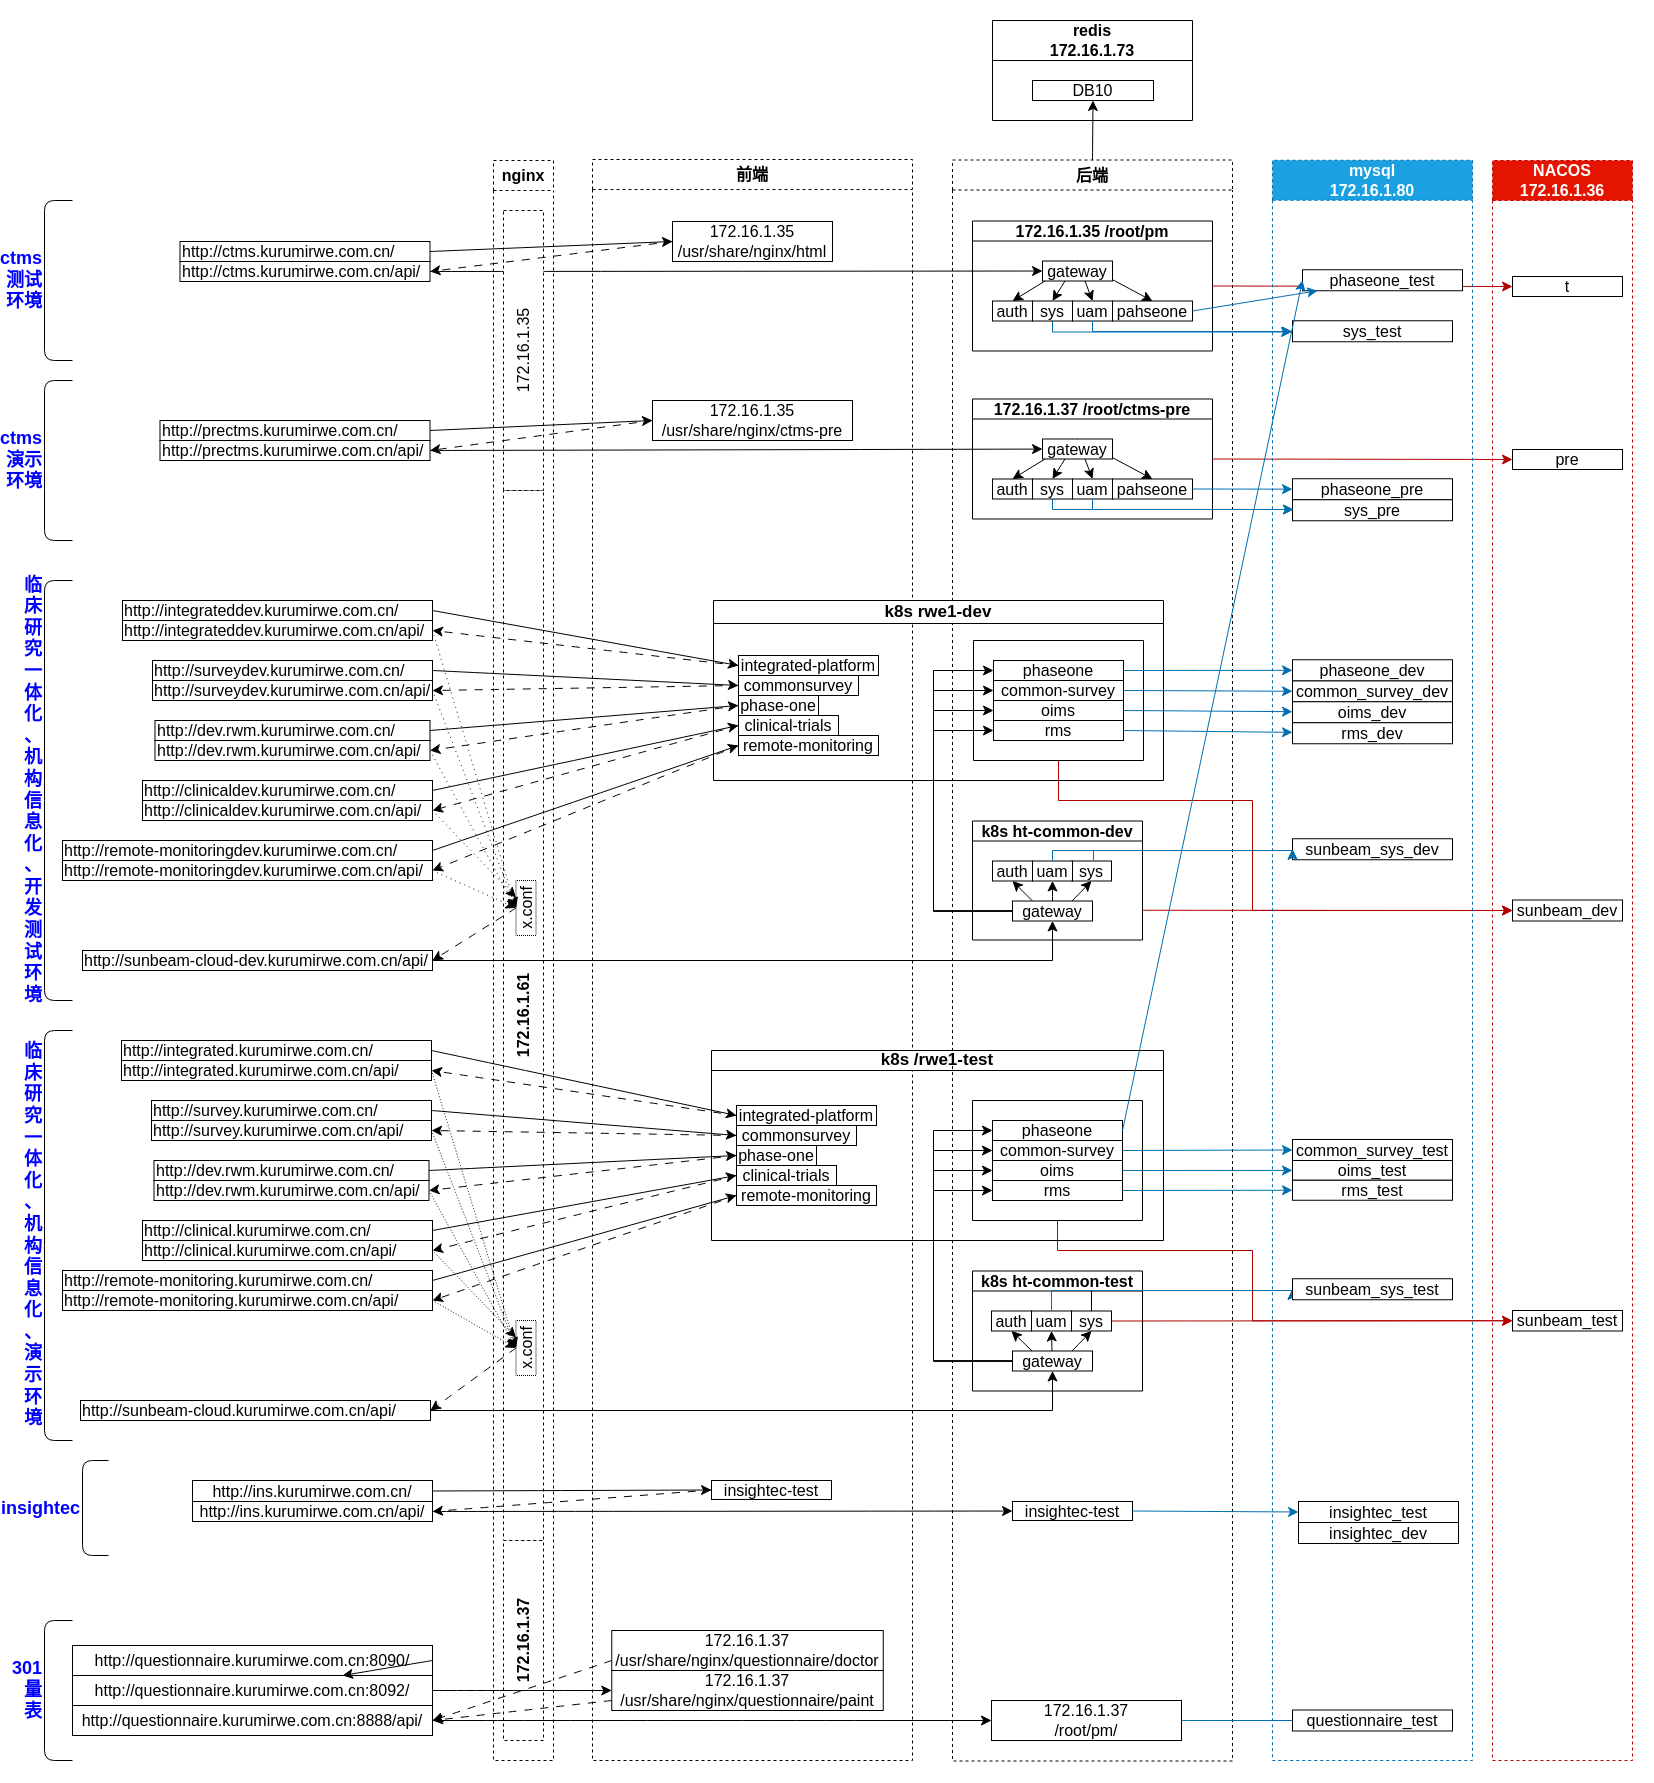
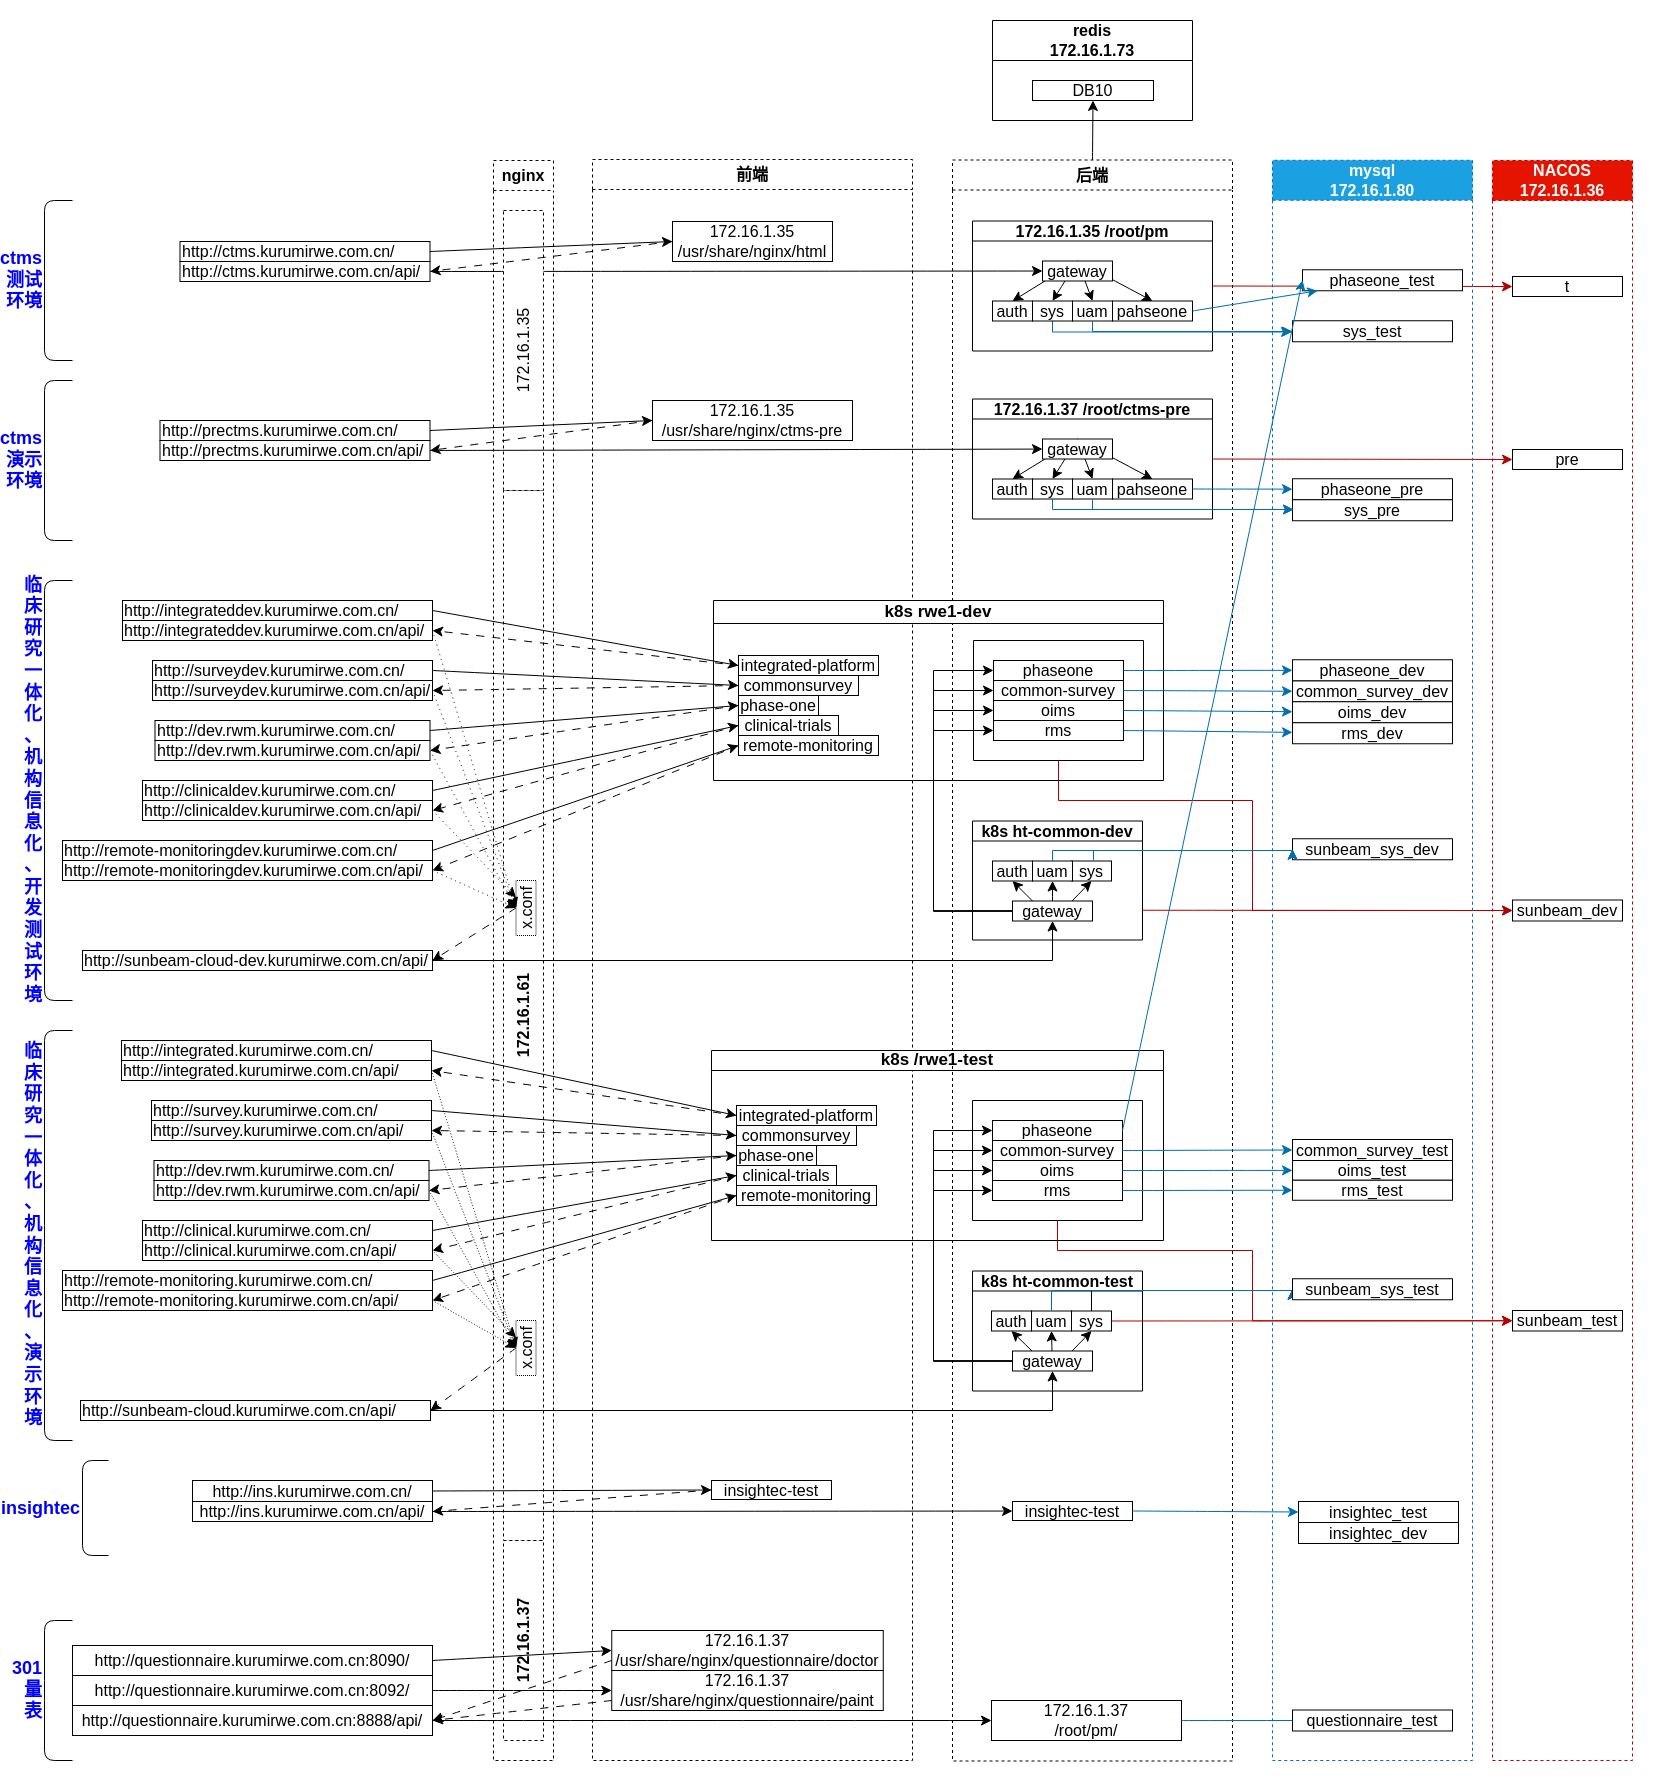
(391, 1667) -> (519, 1656)
